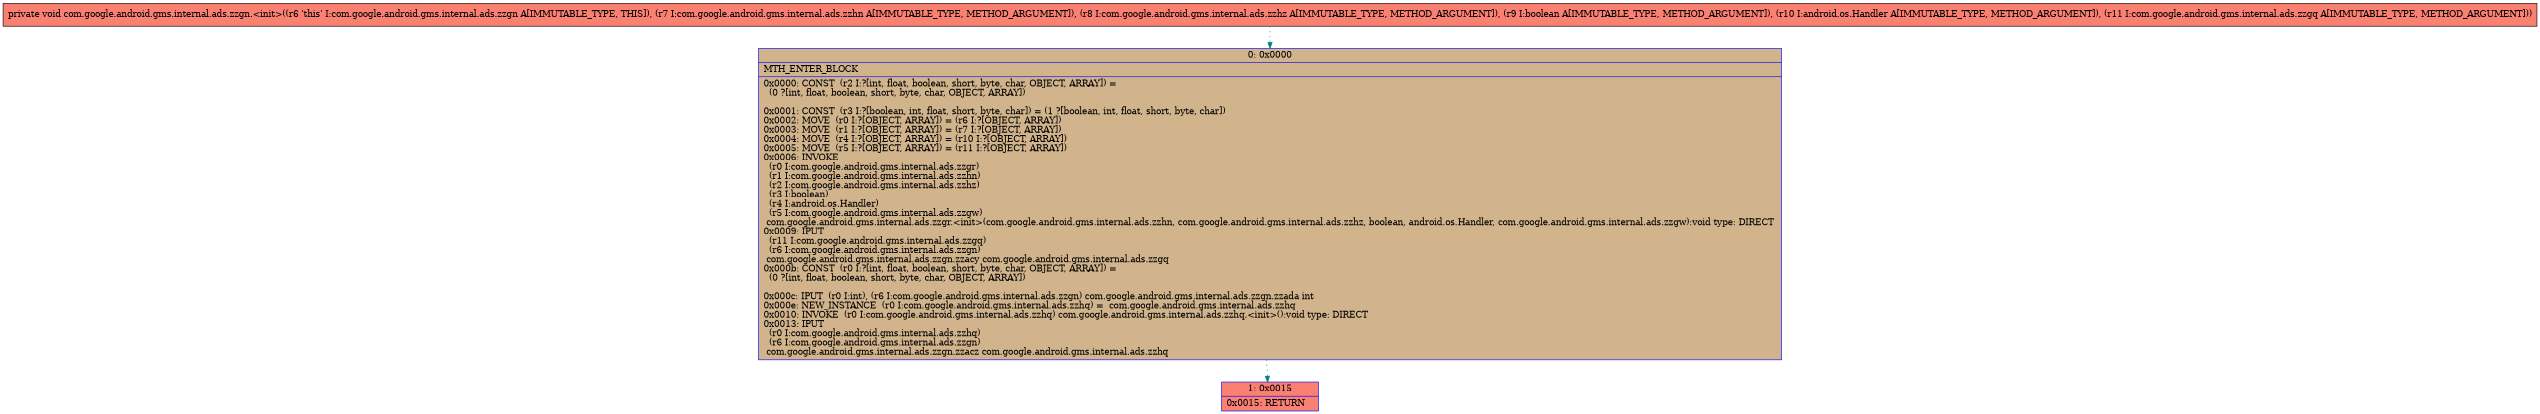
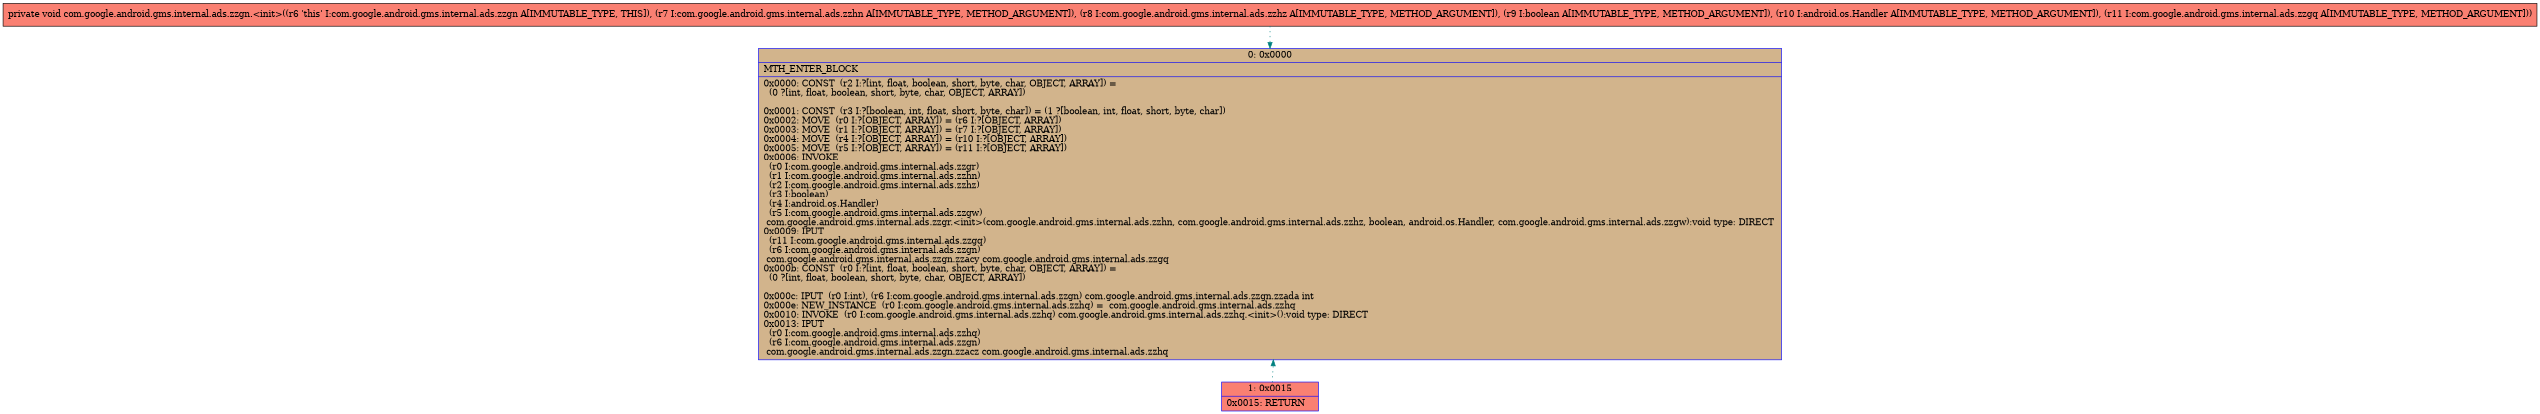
(1267, 368) -> (1273, 374)
